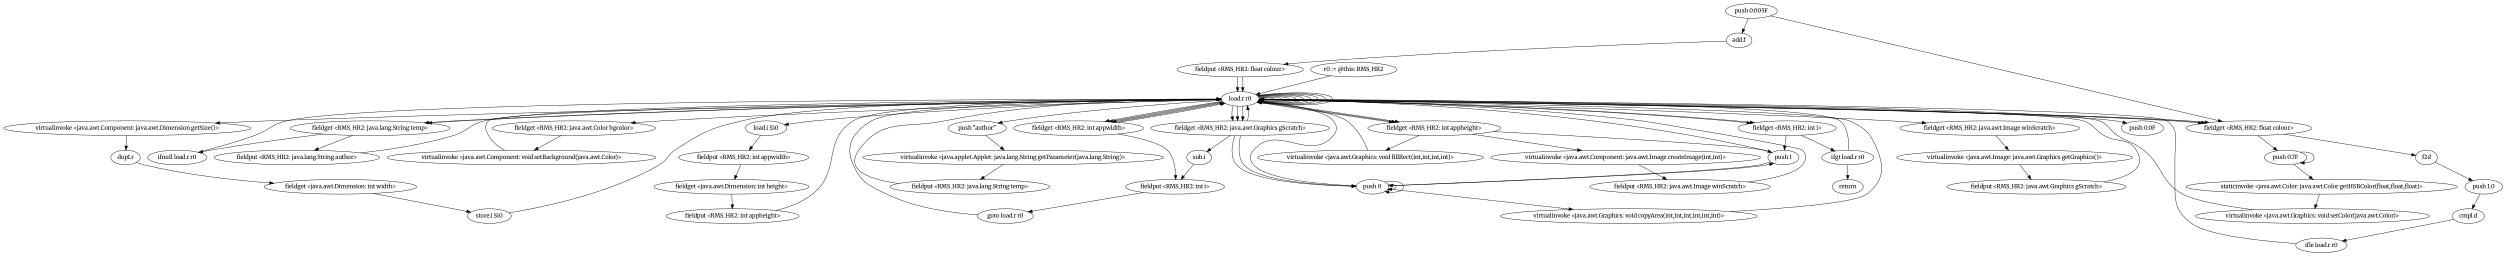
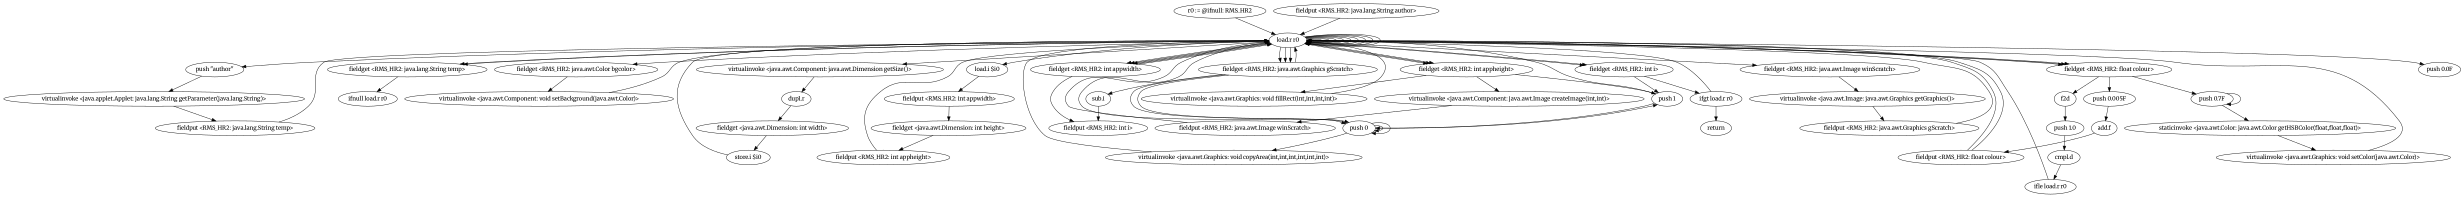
(1994, 68) -> (2109, 82)
(1354, 70) -> (1220, 11)
(704, 103) -> none
(336, 142) -> none
(1005, 216) -> none
